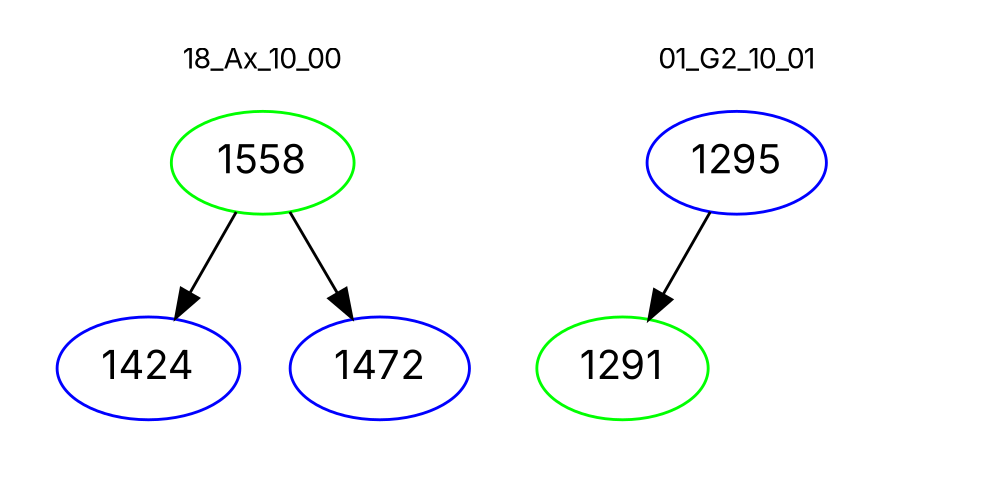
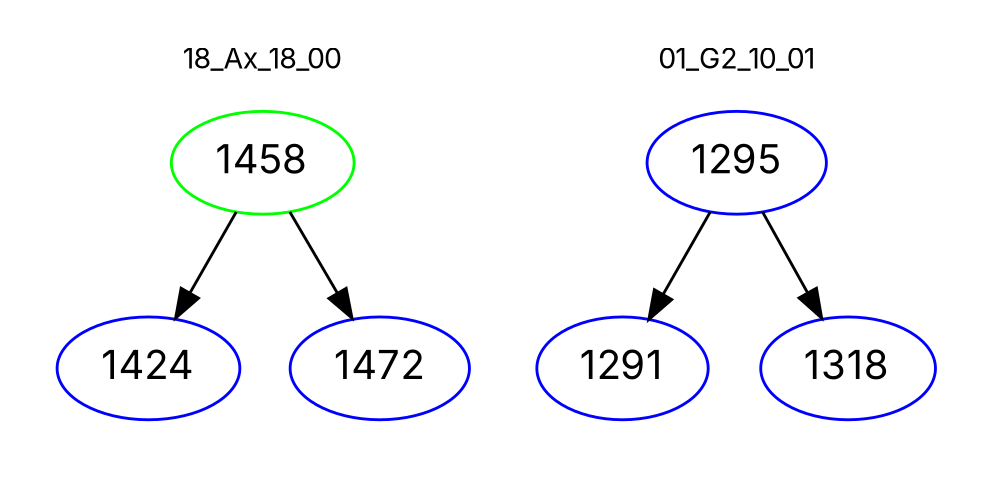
(263, 61) -> (263, 61)
(263, 163) -> (263, 163)
(623, 368) -> (623, 368)
none -> (848, 368)
